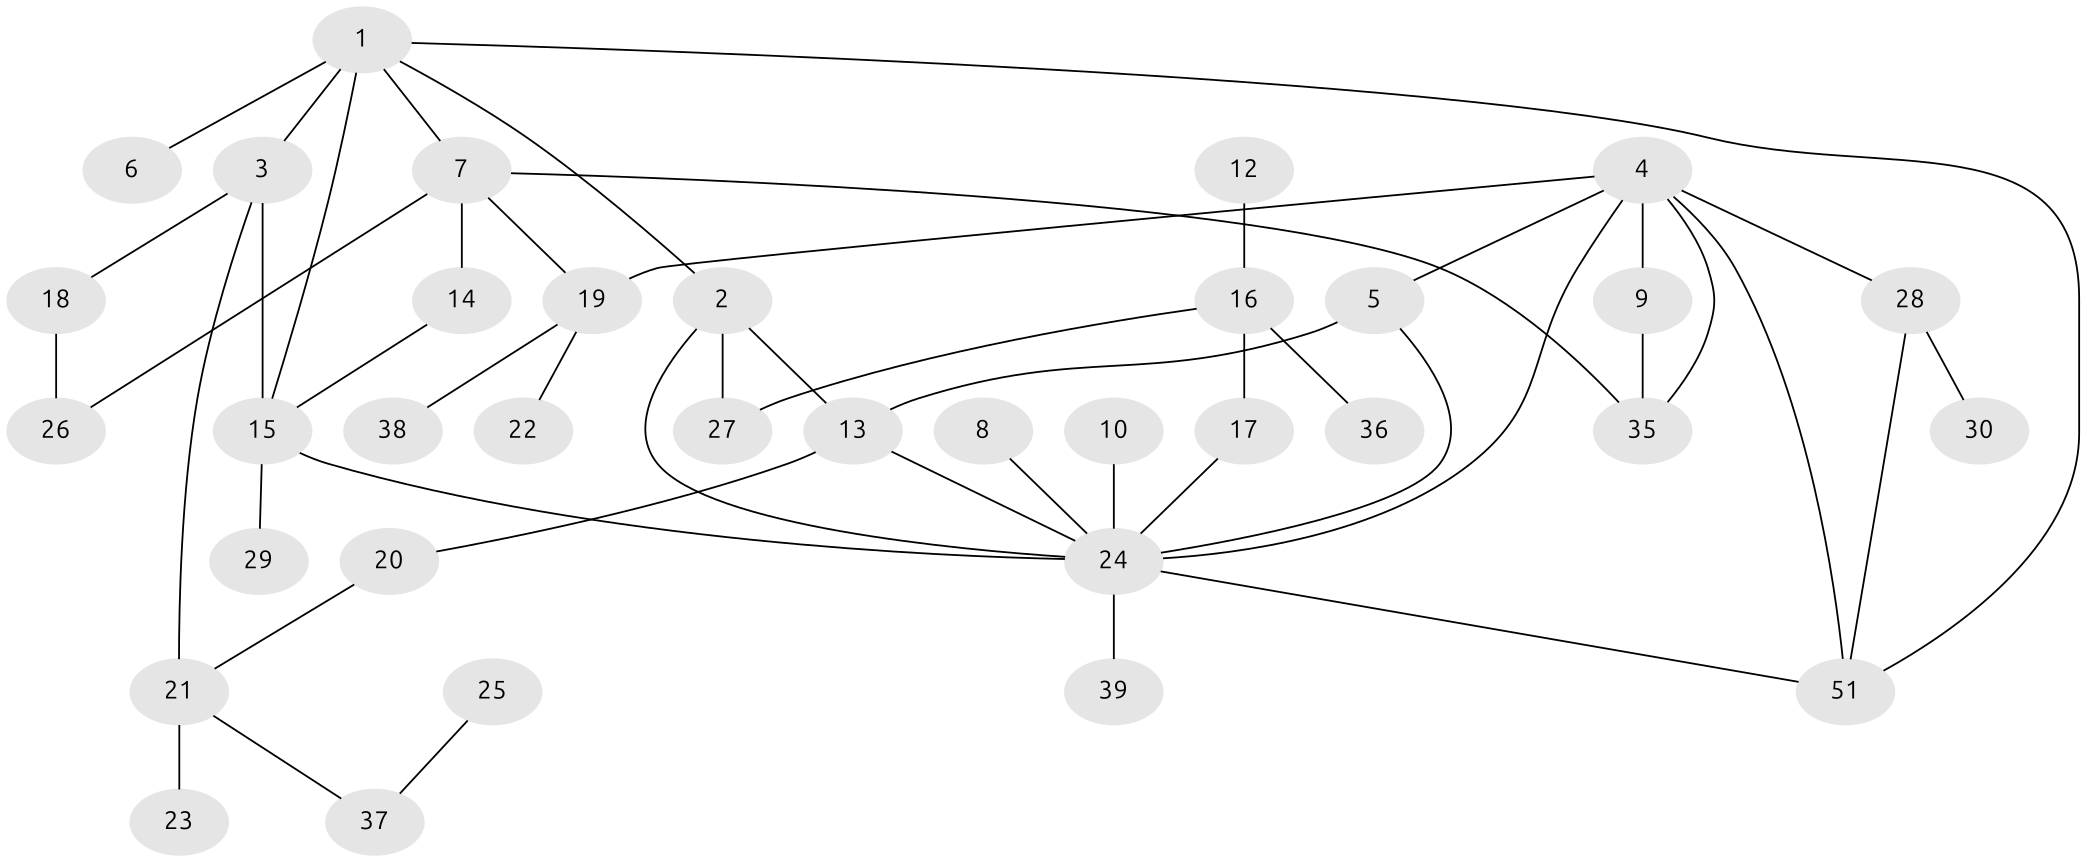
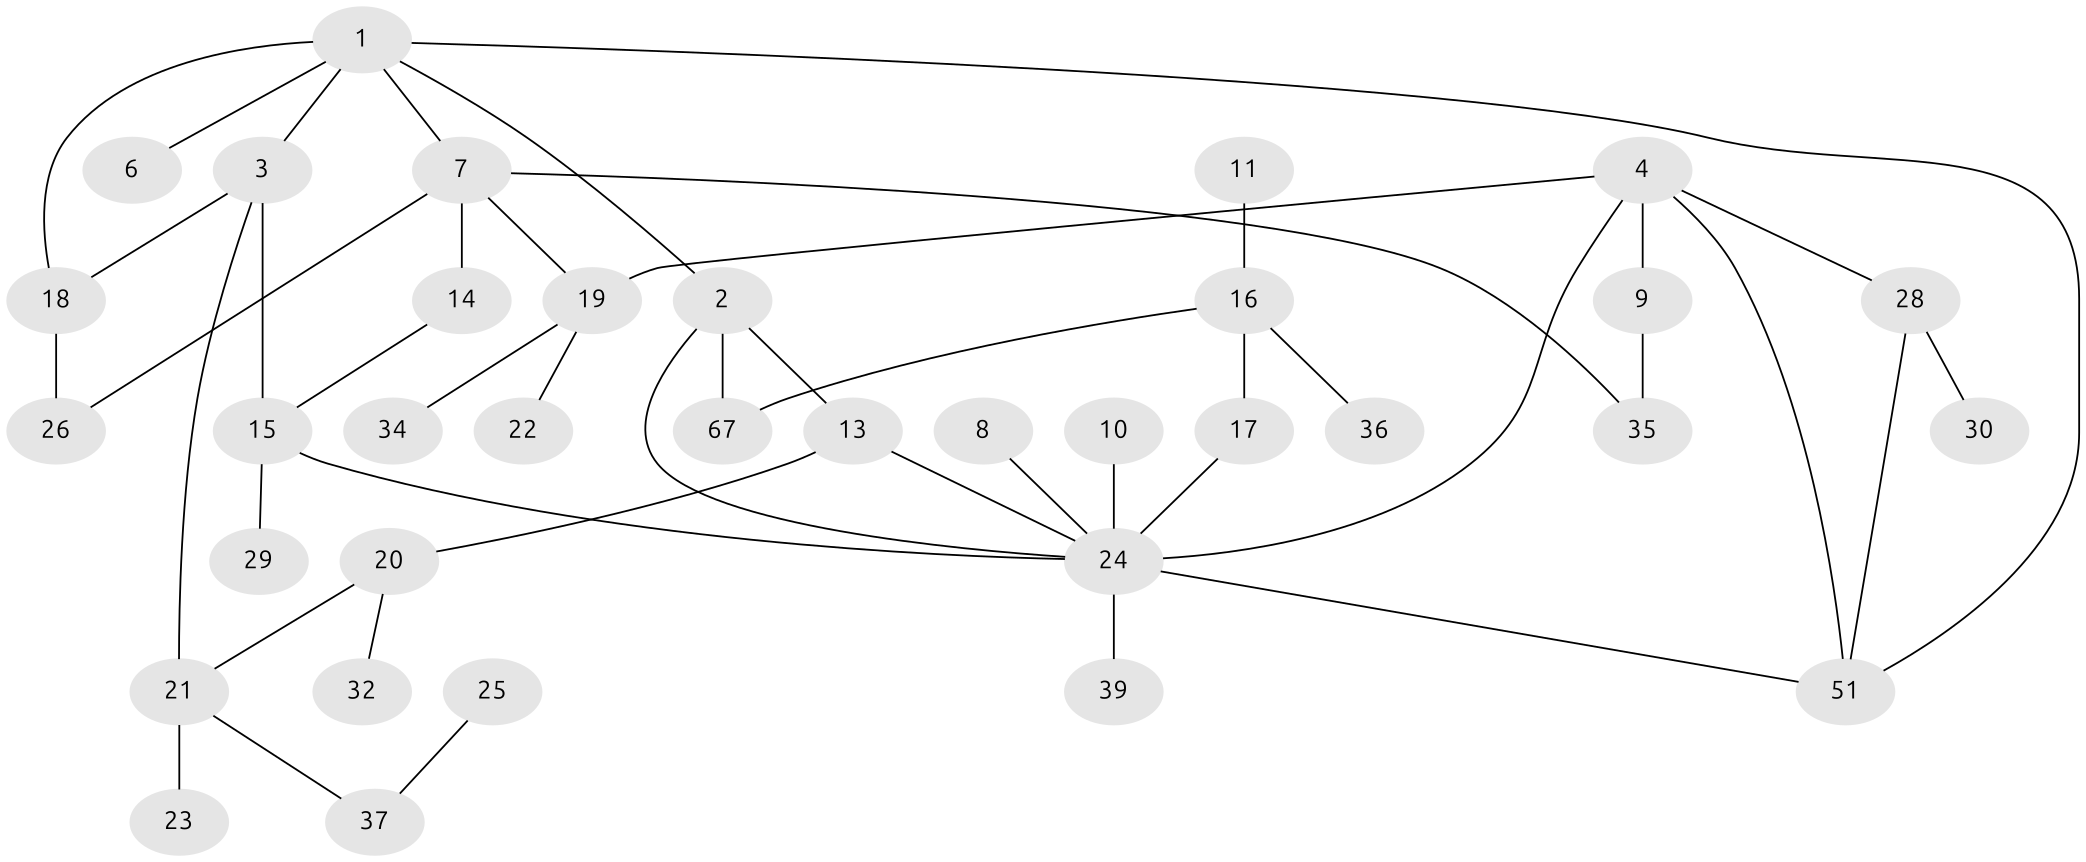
(1244, 170) -> (1244, 170)
(319, 237) -> (118, 93)
(1375, 301) -> none
(1714, 301) -> none
(393, 431) -> (393, 431)
(723, 431) -> (723, 431)
none -> (362, 692)
